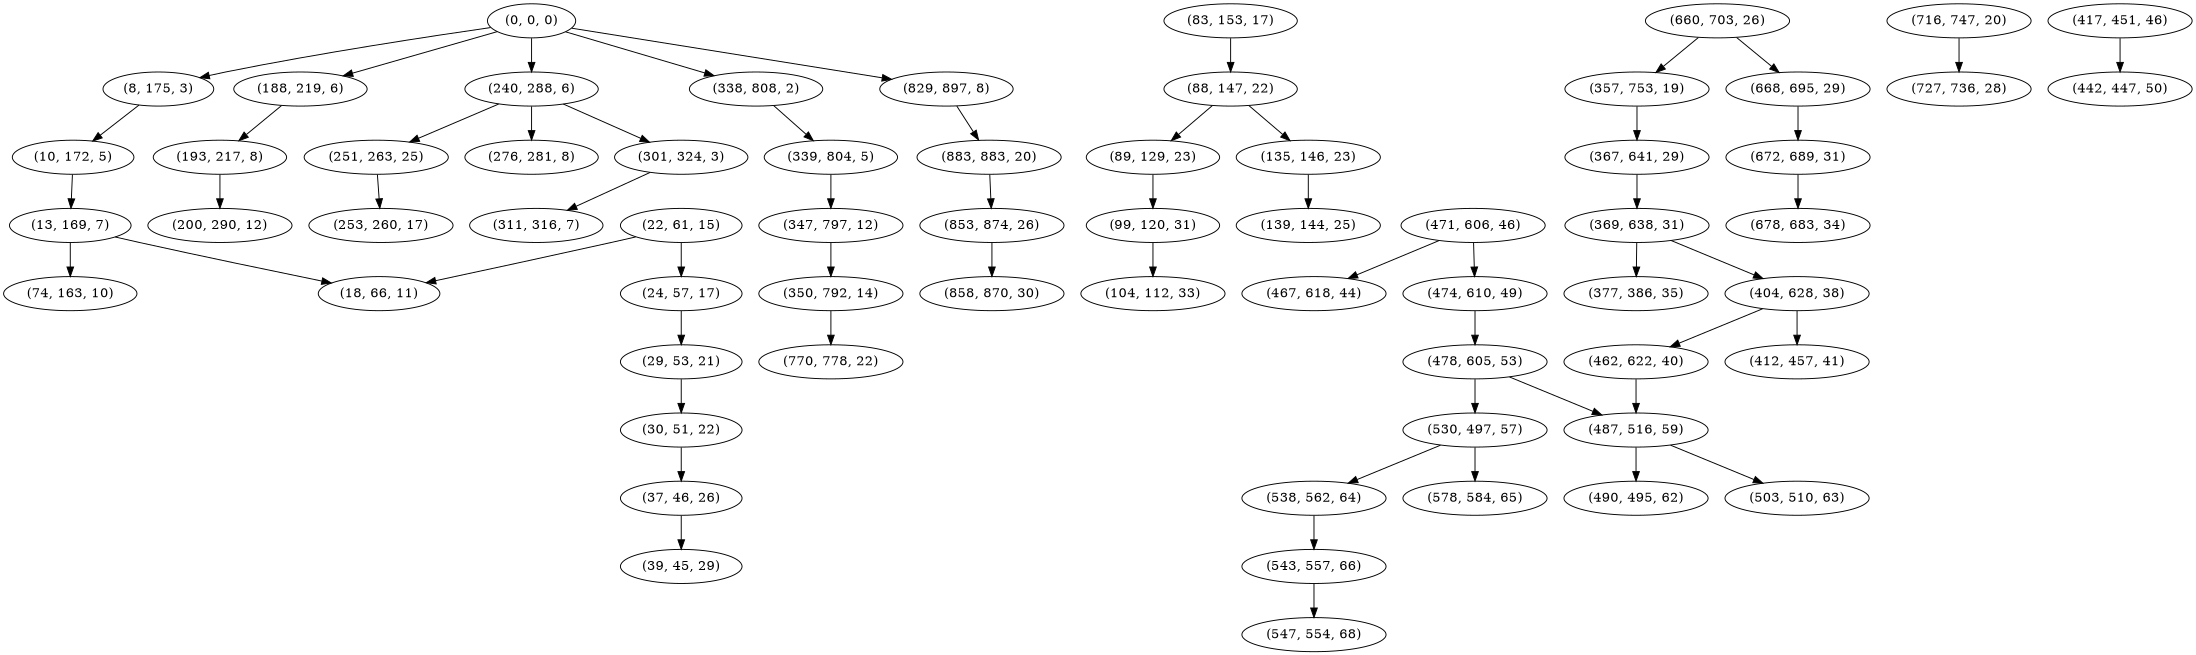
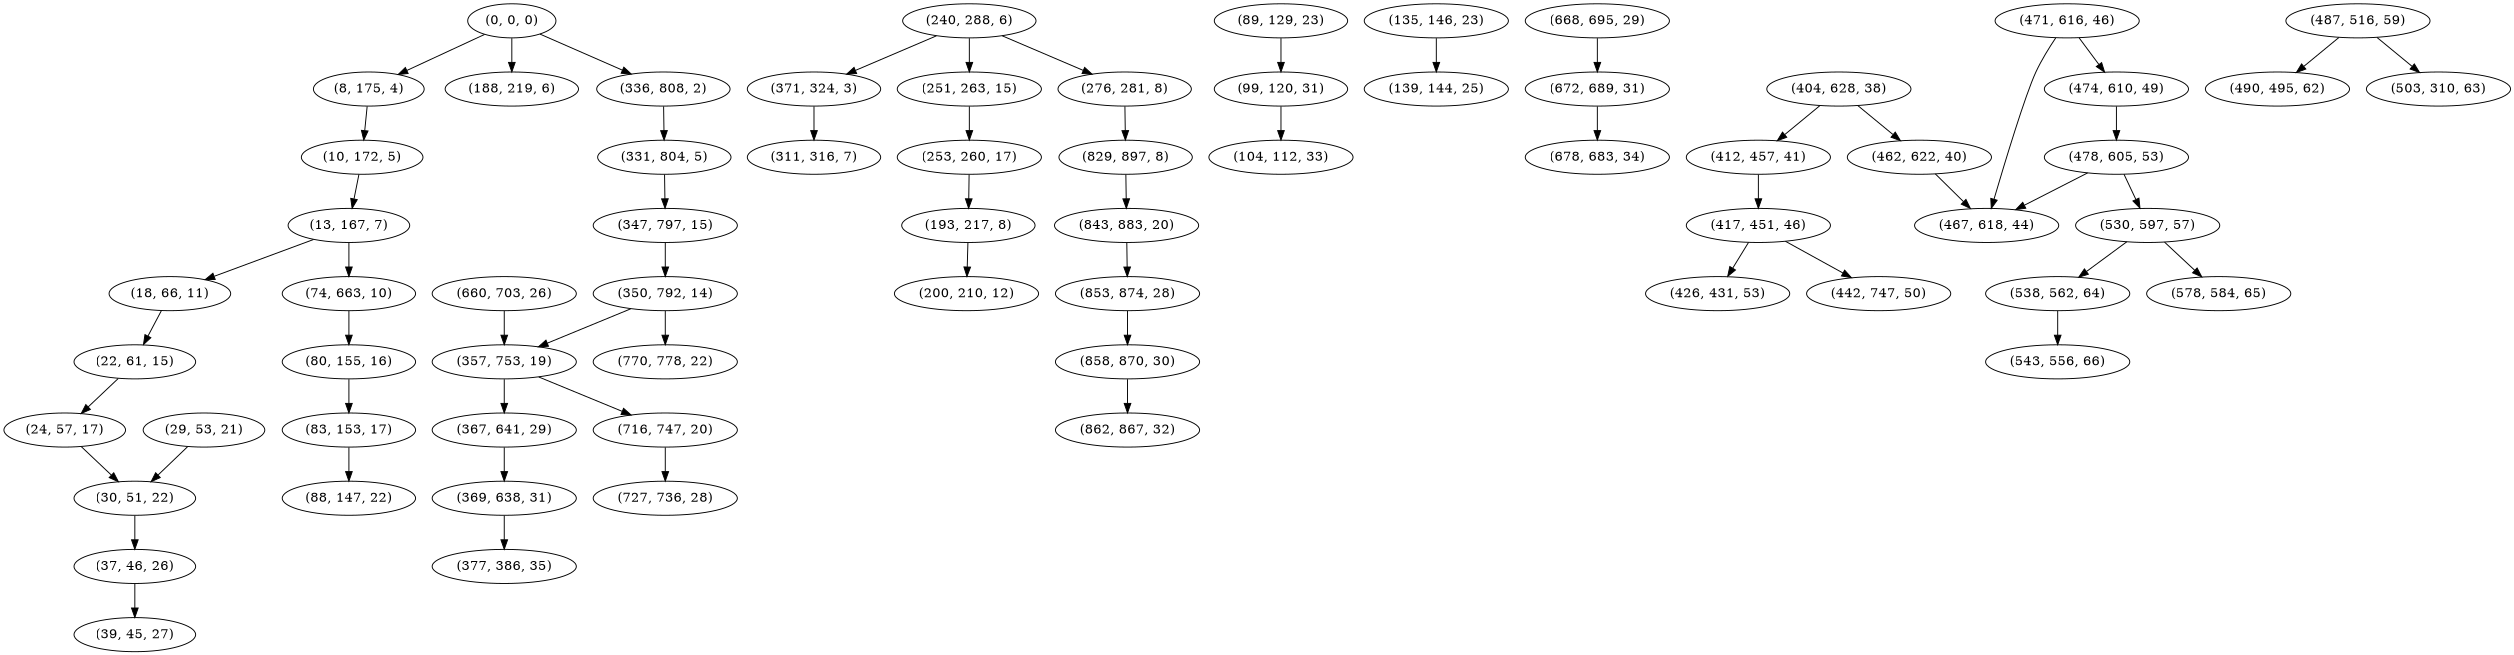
(532, 50) -> none
(1754, 52) -> none
(727, 53) -> (1125, 118)
(158, 89) -> (369, 89)
(756, 89) -> (663, 89)
(2120, 89) -> (1879, 294)
(264, 120) -> (969, 187)
(1195, 120) -> none
(1266, 120) -> none
(376, 157) -> (969, 89)
(681, 157) -> (814, 89)
(831, 157) -> (664, 157)
(989, 157) -> (1127, 225)
none -> (1758, 187)
(70, 225) -> (349, 225)
(220, 225) -> (966, 294)
(831, 225) -> (665, 225)
(992, 225) -> (1127, 294)
(1473, 225) -> (2067, 21)
(1713, 258) -> none
(536, 259) -> (155, 323)
(70, 294) -> (349, 294)
none -> (1718, 294)
(681, 323) -> (96, 461)
none -> (589, 326)
none -> (349, 362)
(1636, 391) -> (1949, 188)
none -> (580, 394)
(1551, 394) -> (2056, 189)
none -> (1127, 430)
(1475, 430) -> (2148, 225)
(1797, 498) -> (2438, 89)
(681, 566) -> (135, 635)
(1314, 566) -> (2058, 362)
(1314, 635) -> none
